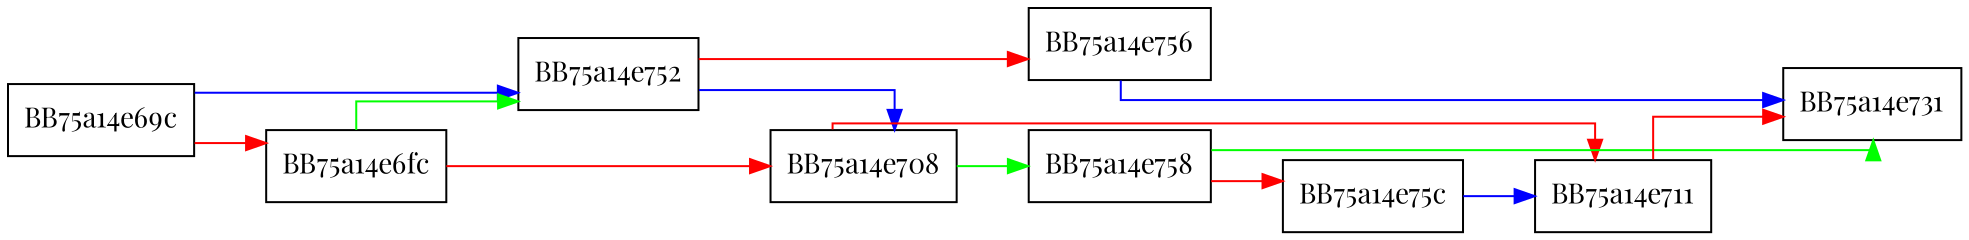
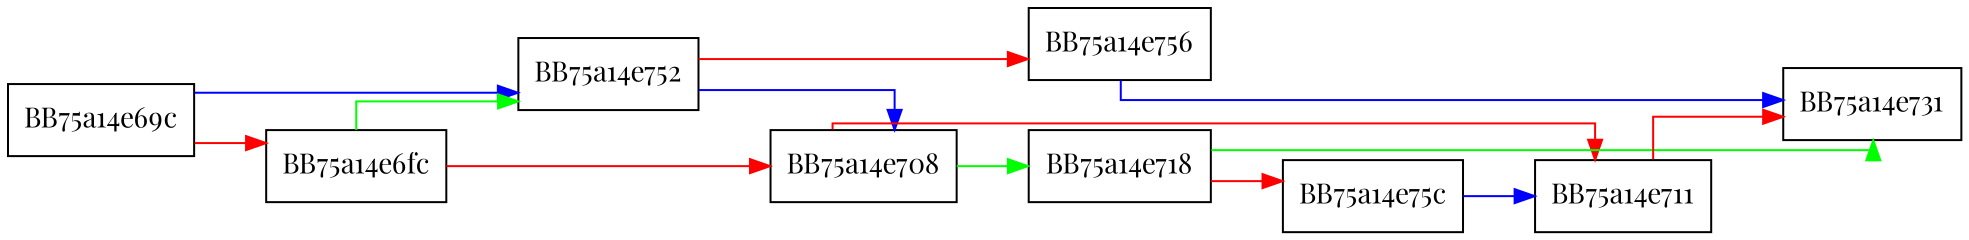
(1120, 166) -> (1120, 166)
